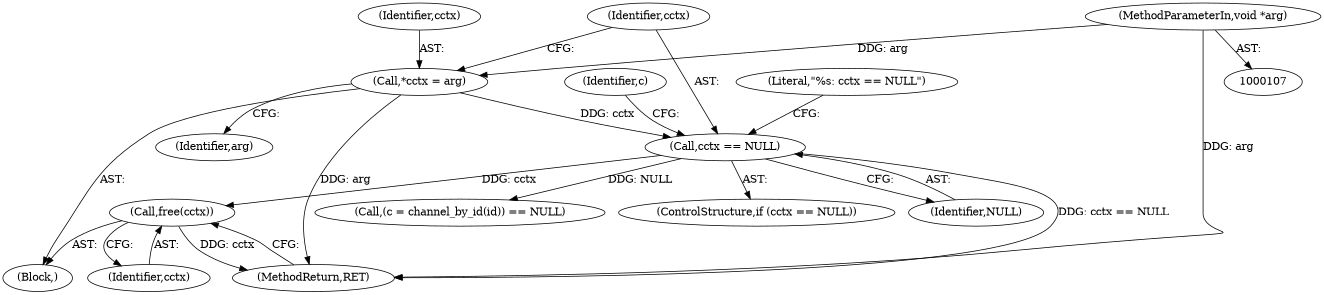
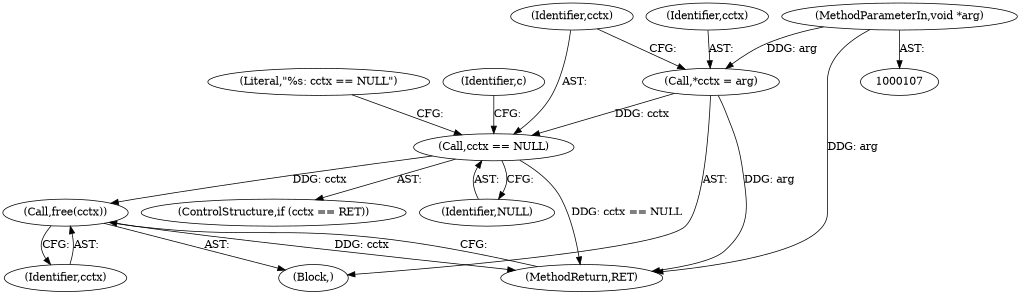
(214, 147) -> none
(460, 213) -> none
(757, 213) -> (274, 213)
